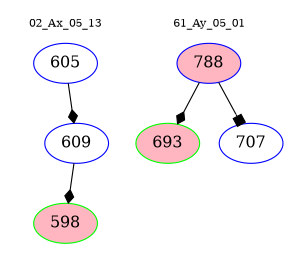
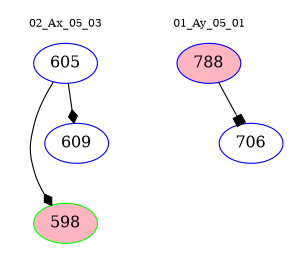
(66, 24) -> (66, 24)
(209, 24) -> (209, 24)
(168, 143) -> none
(251, 143) -> (251, 143)
(72, 176) -> (31, 137)
